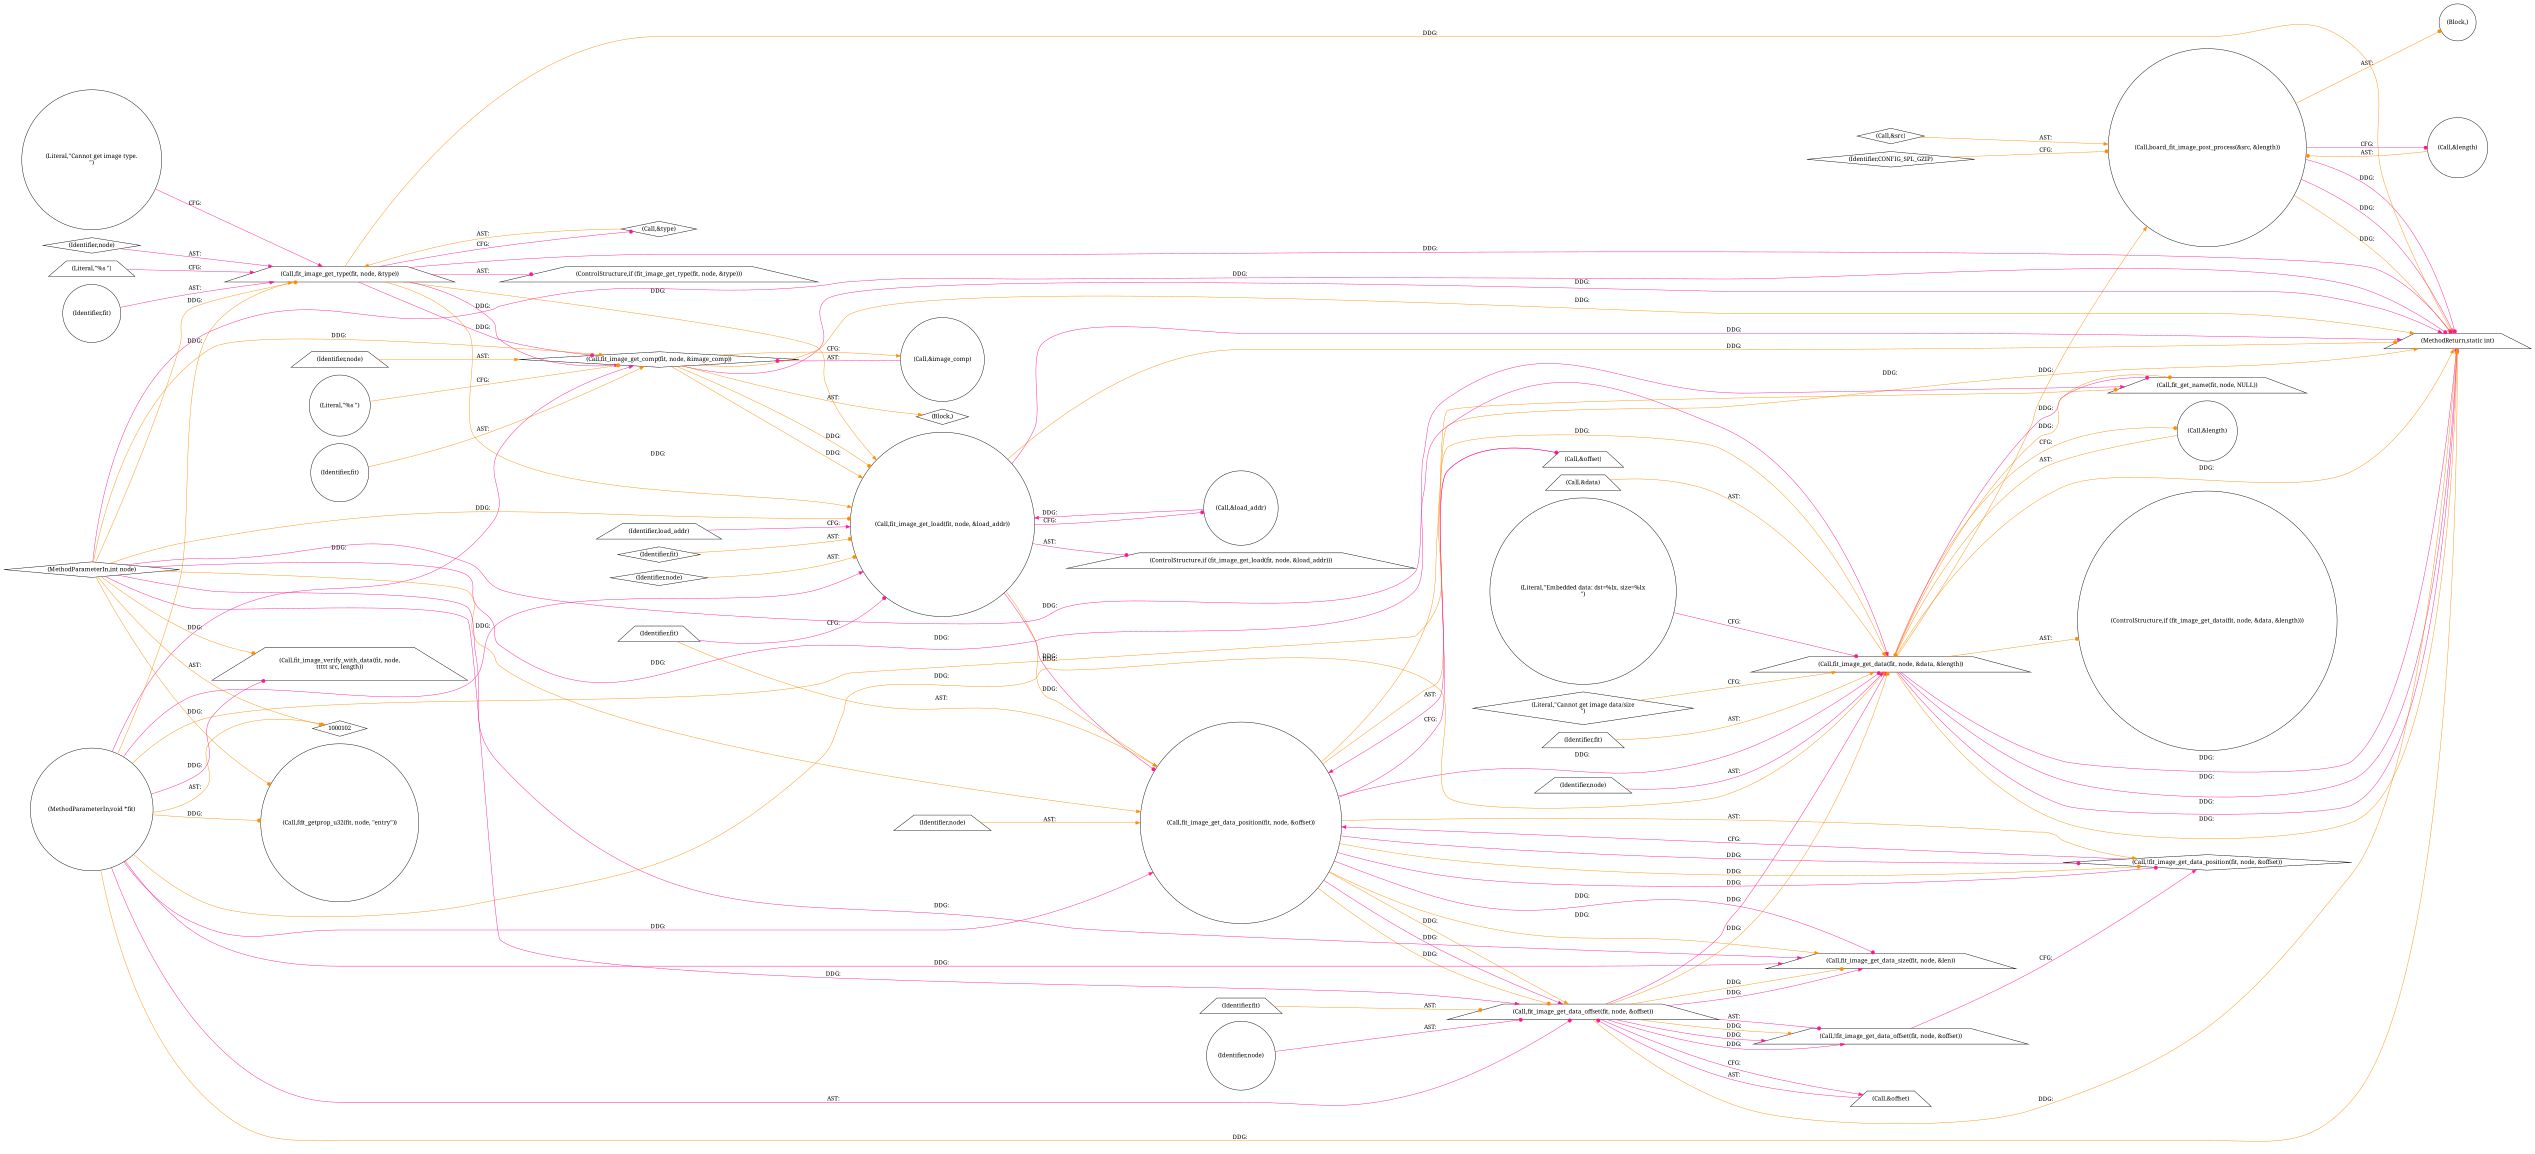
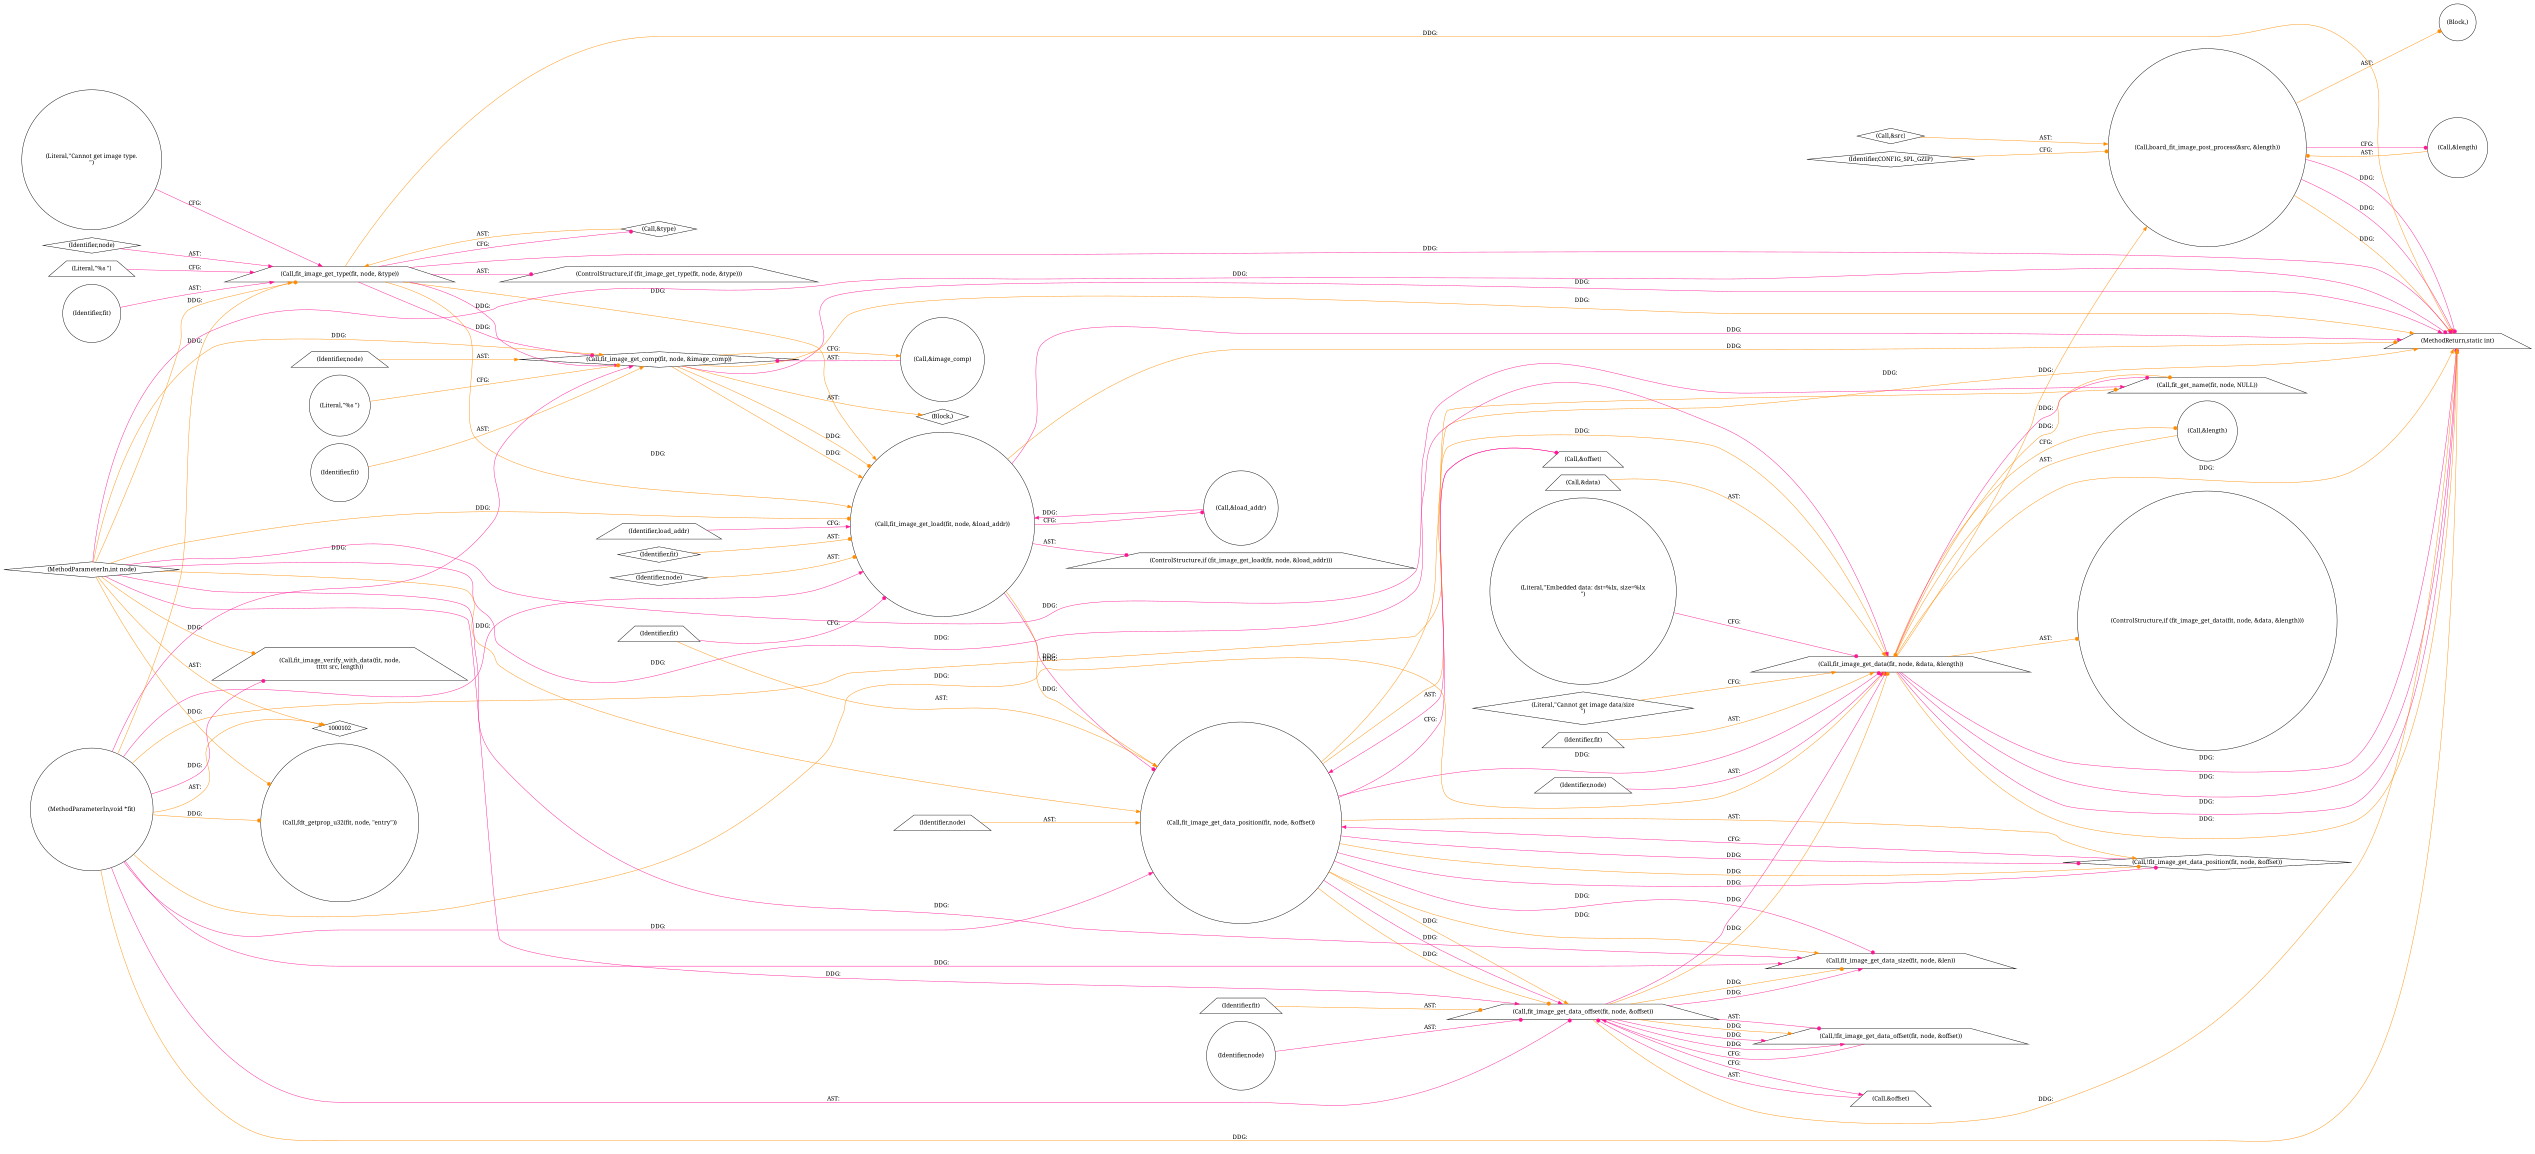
(2056, 959) -> (1733, 1058)
